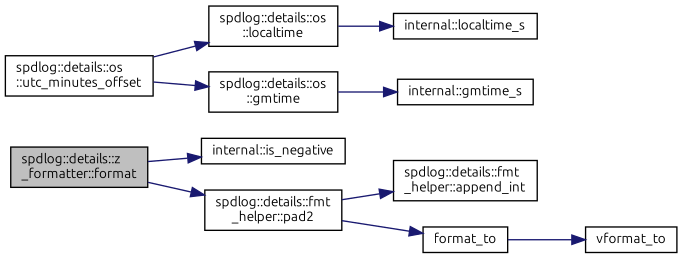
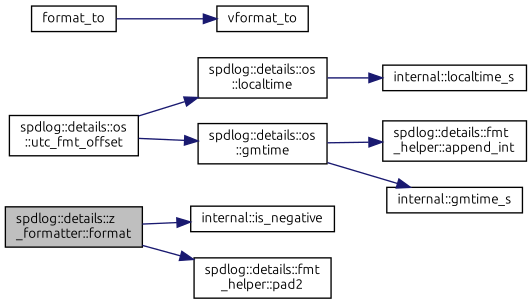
(79, 76) -> (74, 136)
(361, 197) -> (348, 143)
(376, 226) -> none
